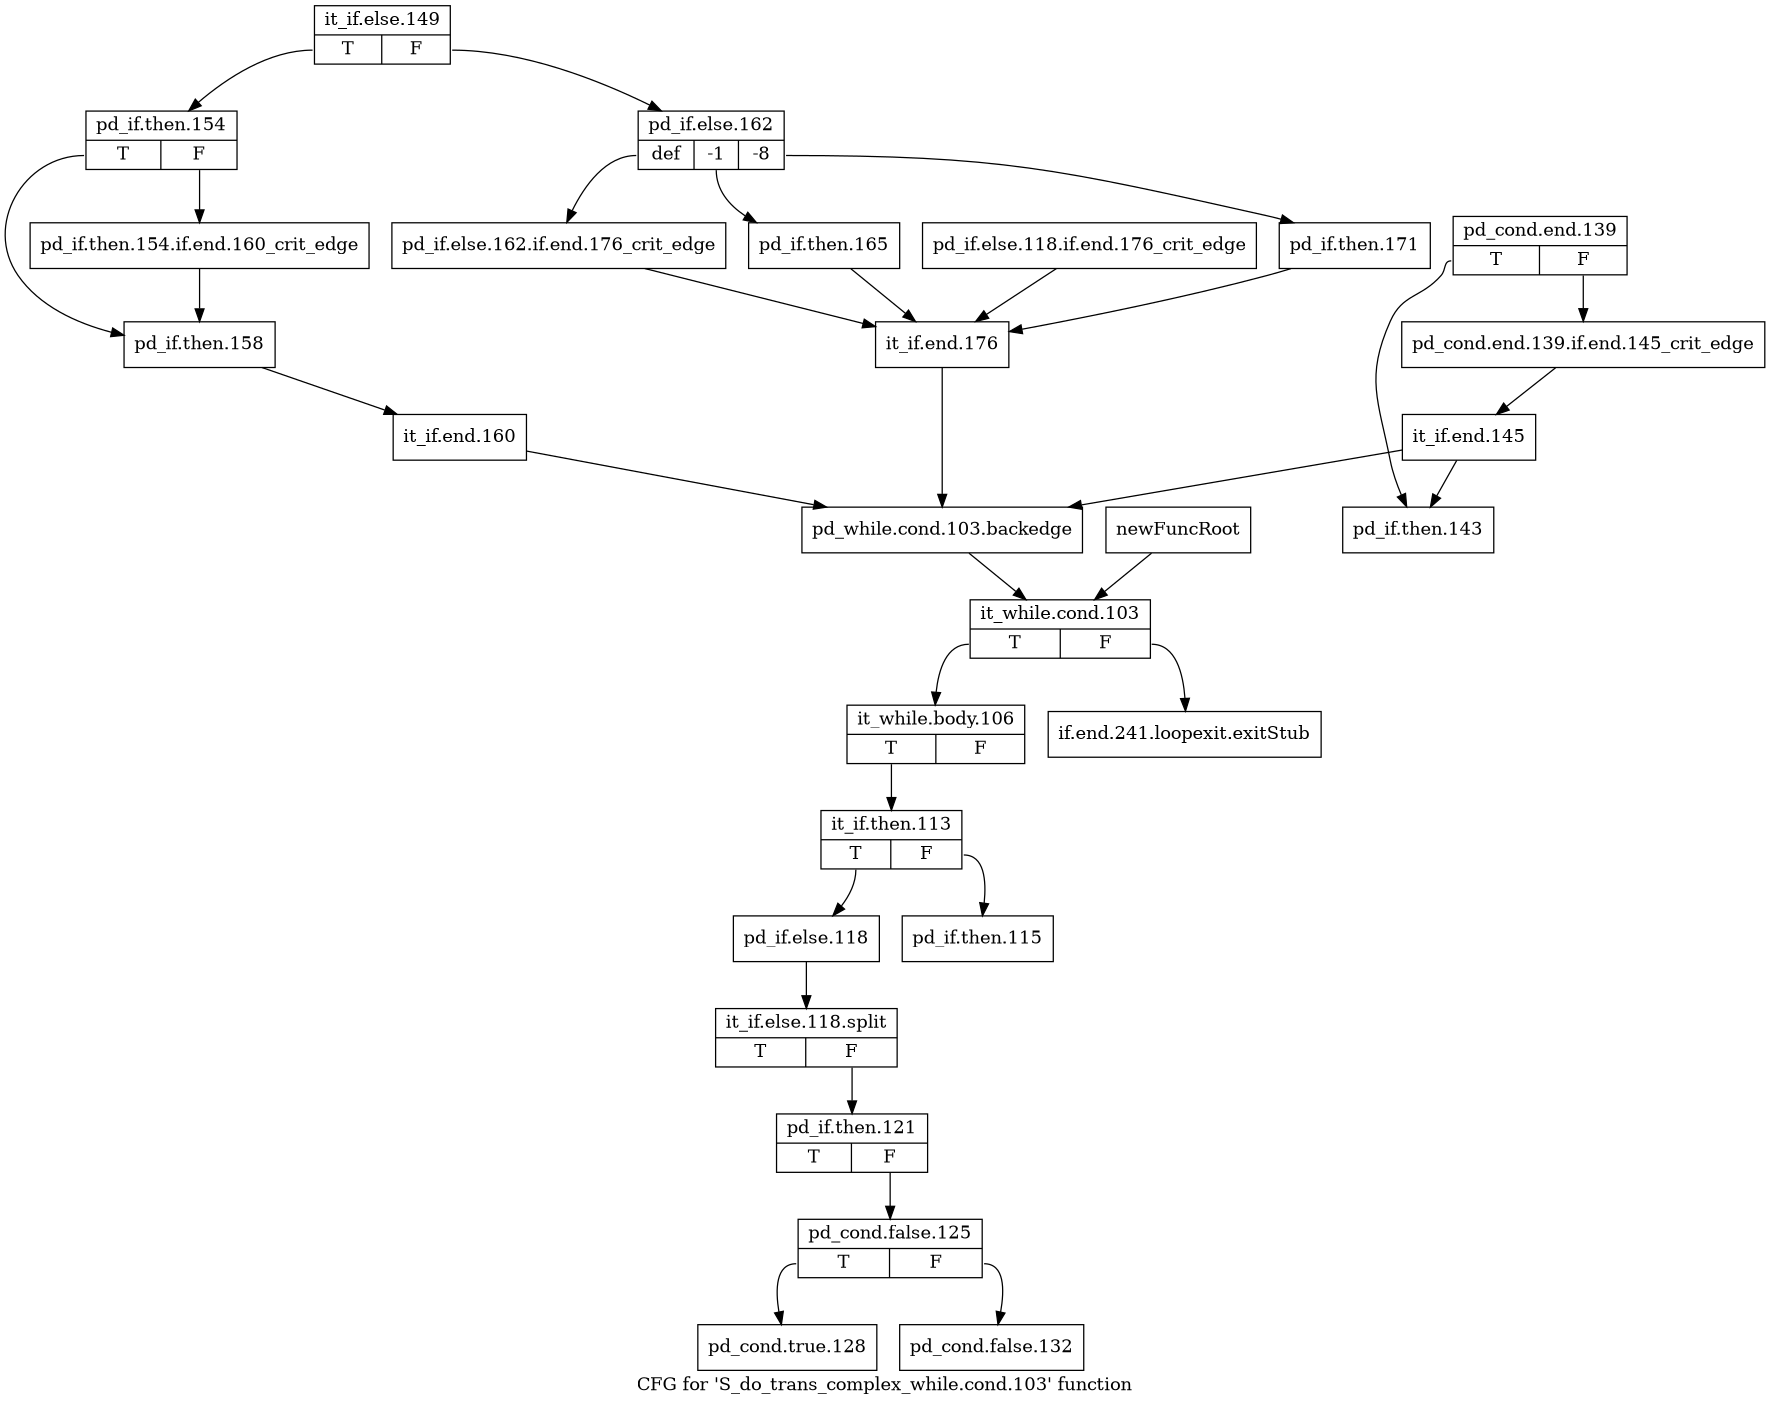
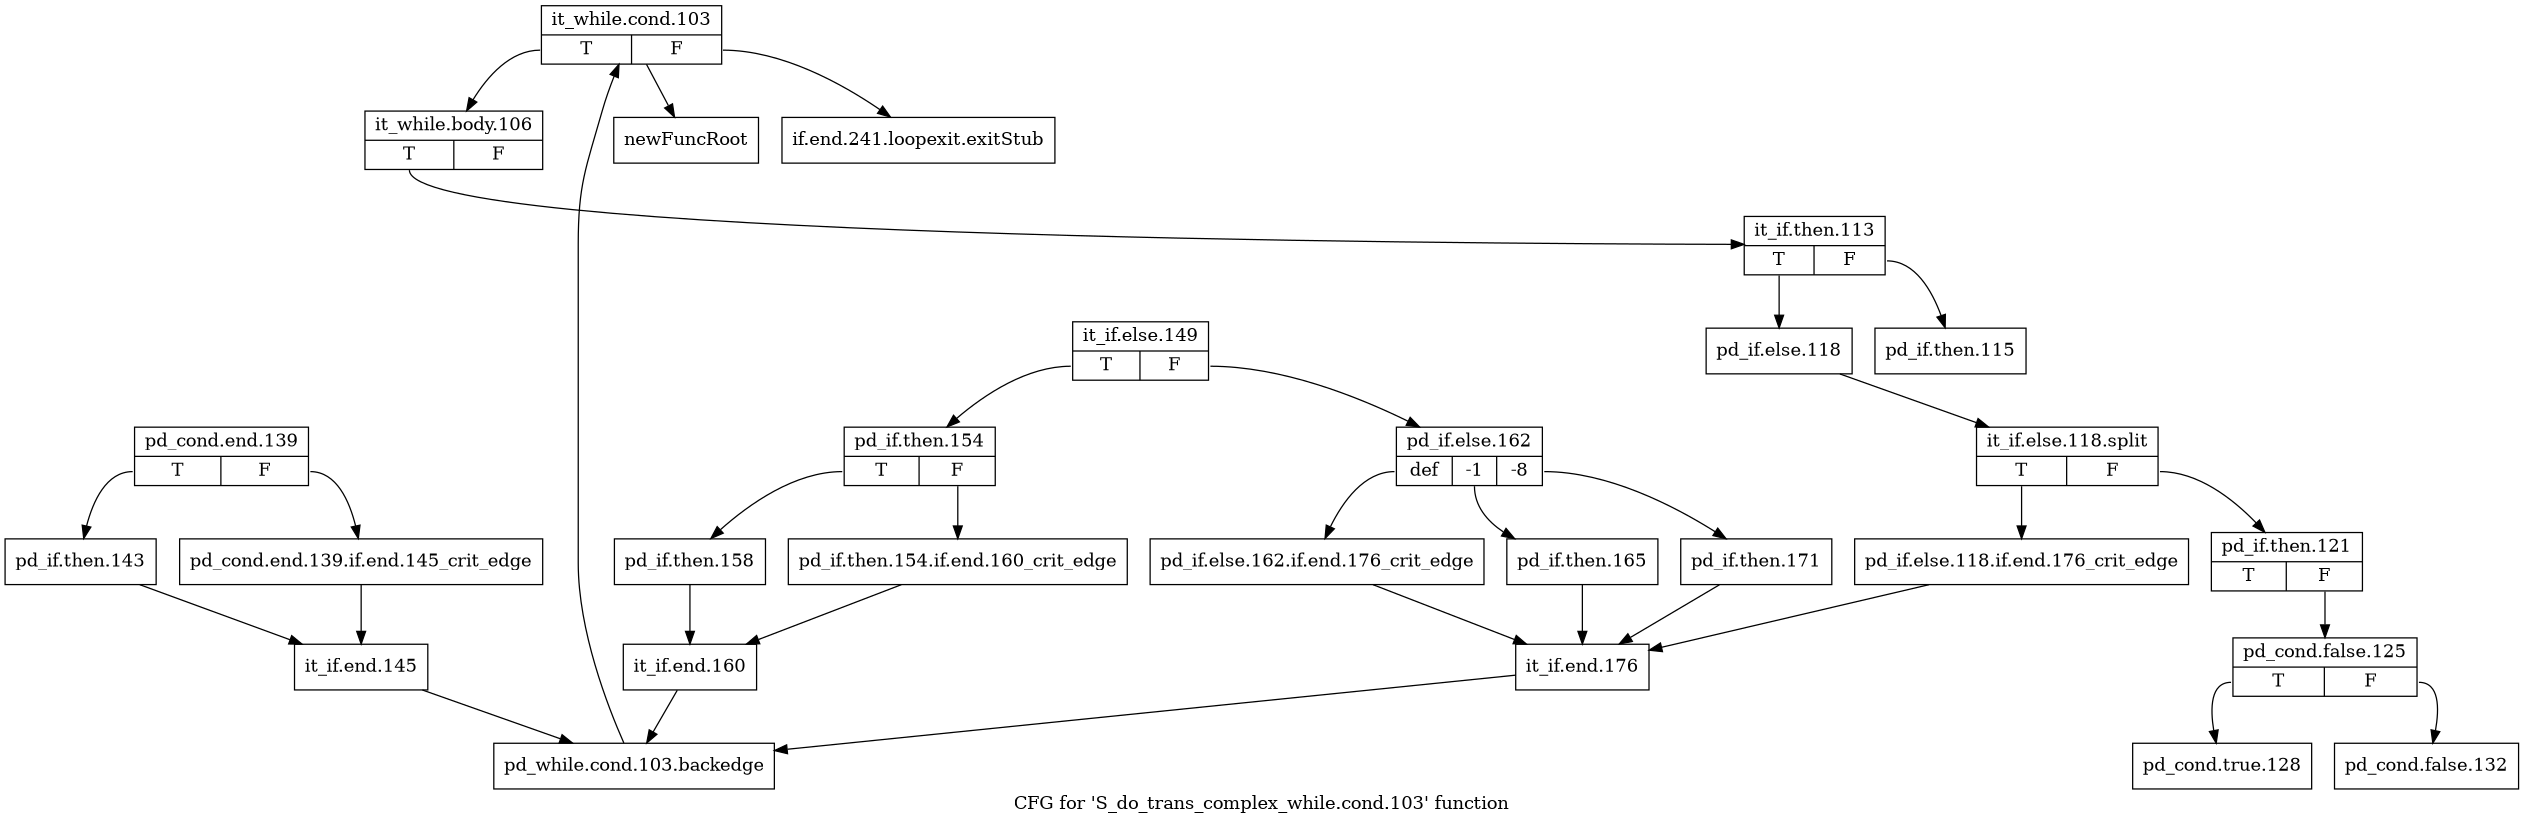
(200, 289) -> (830, 612)
(1447, 478) -> (215, 612)
none -> (2022, 506)
(1128, 572) -> (657, 85)
